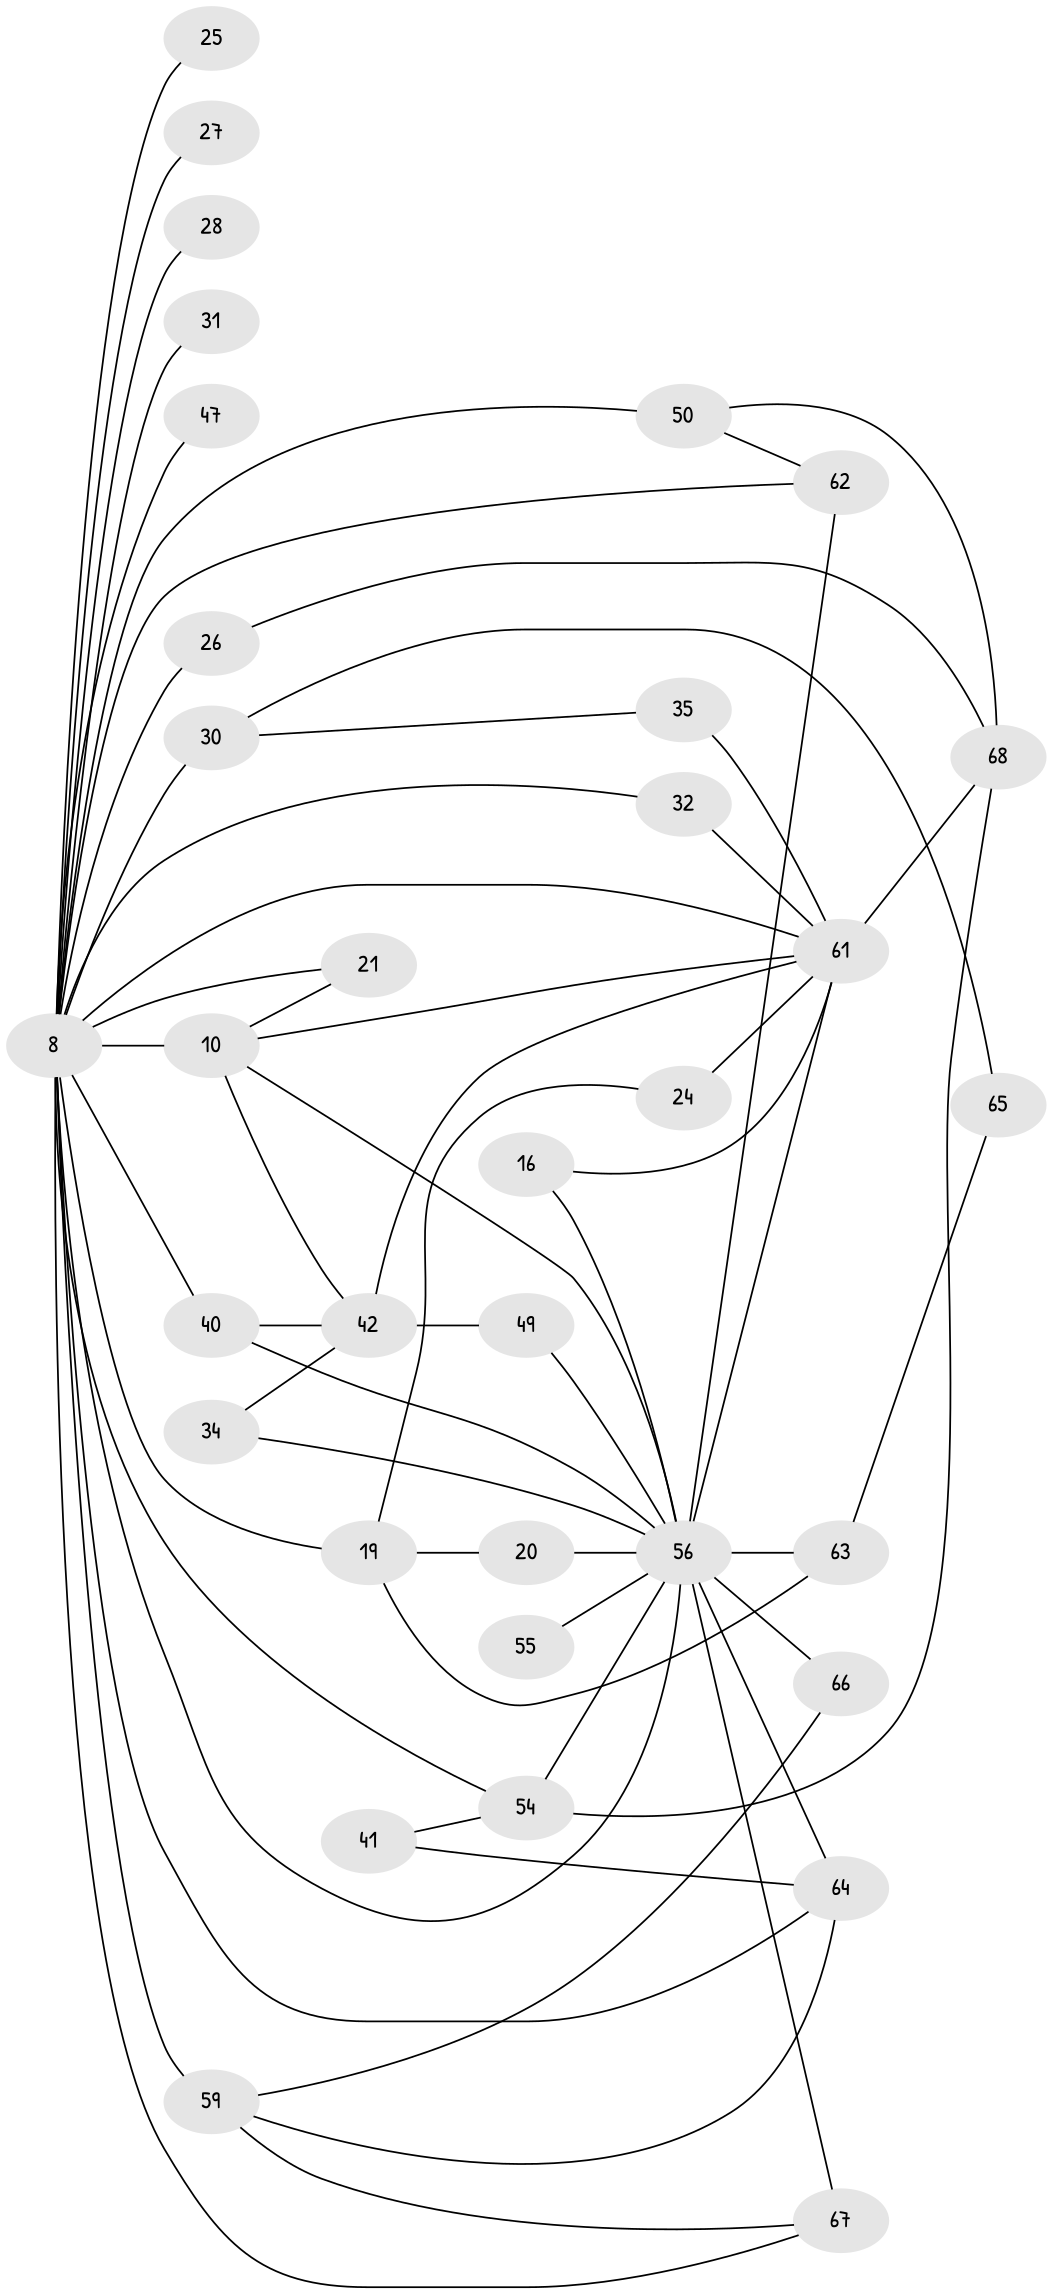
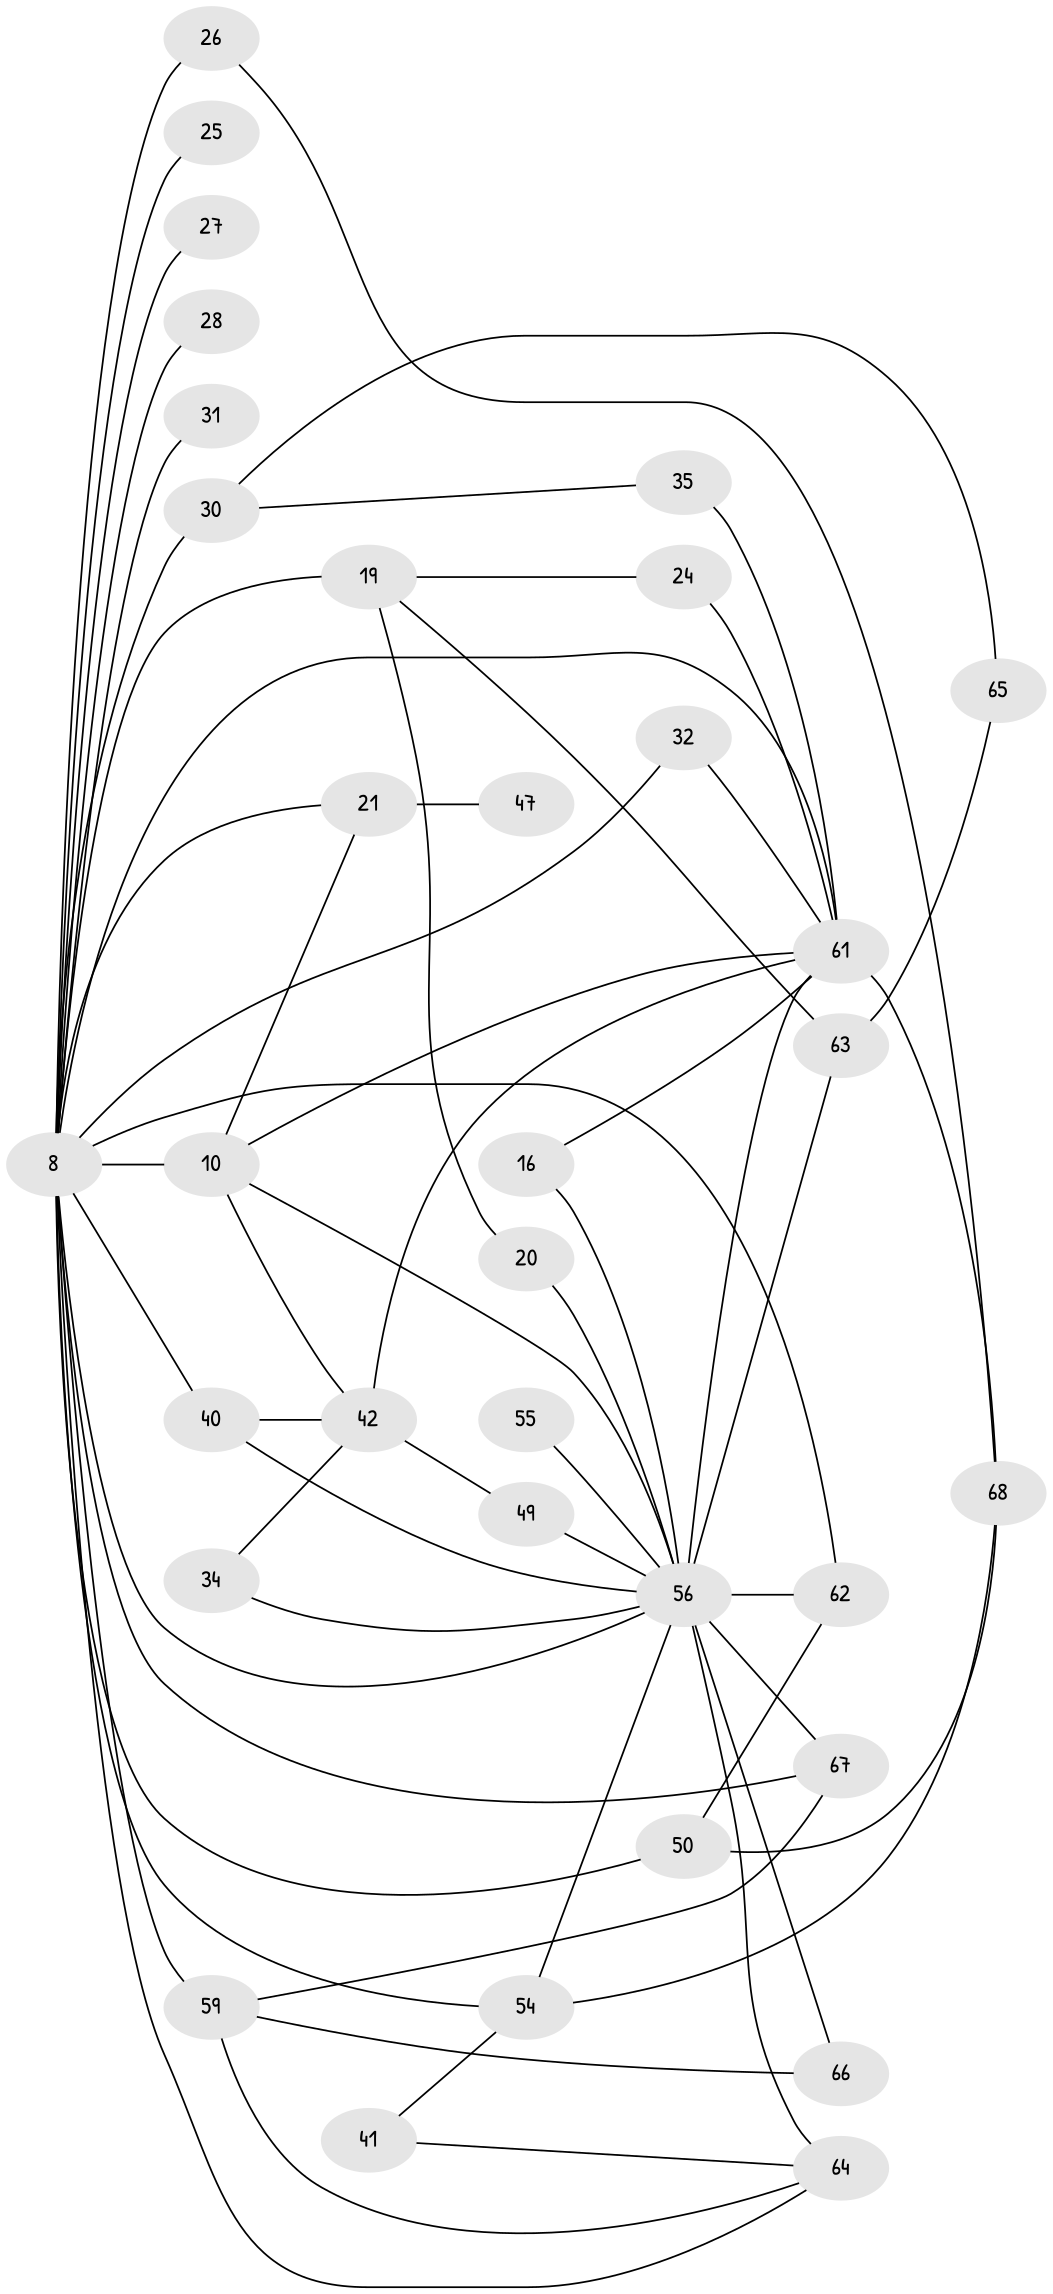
(121, 591) -> (448, 804)
